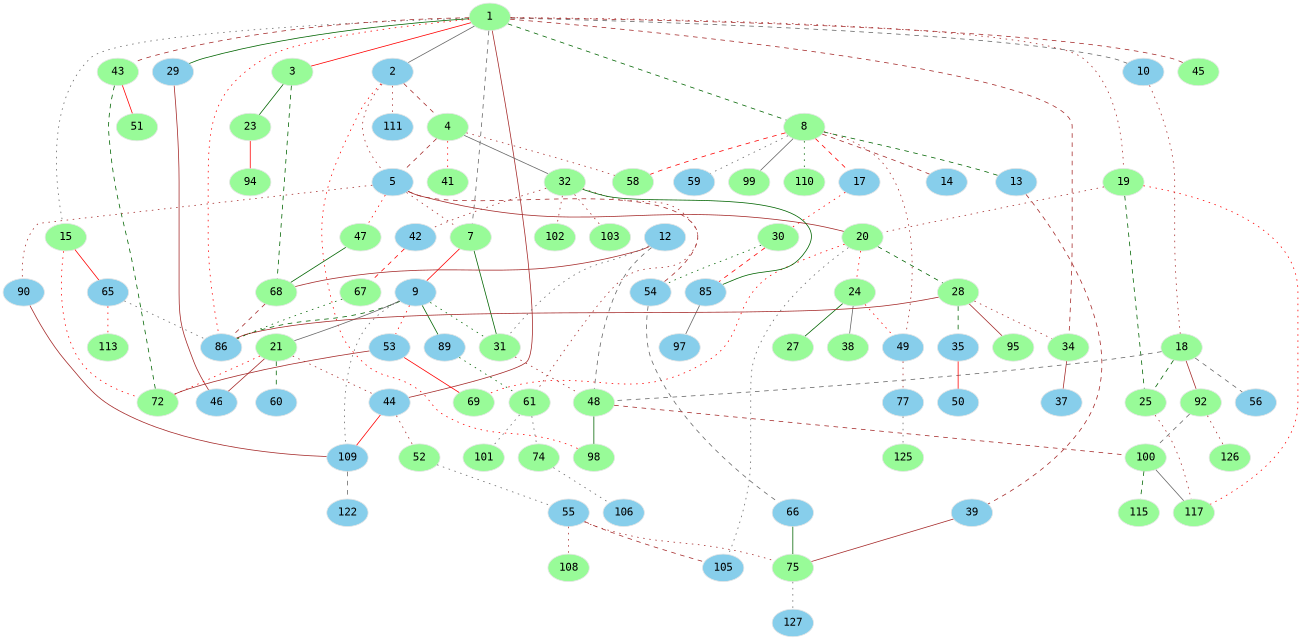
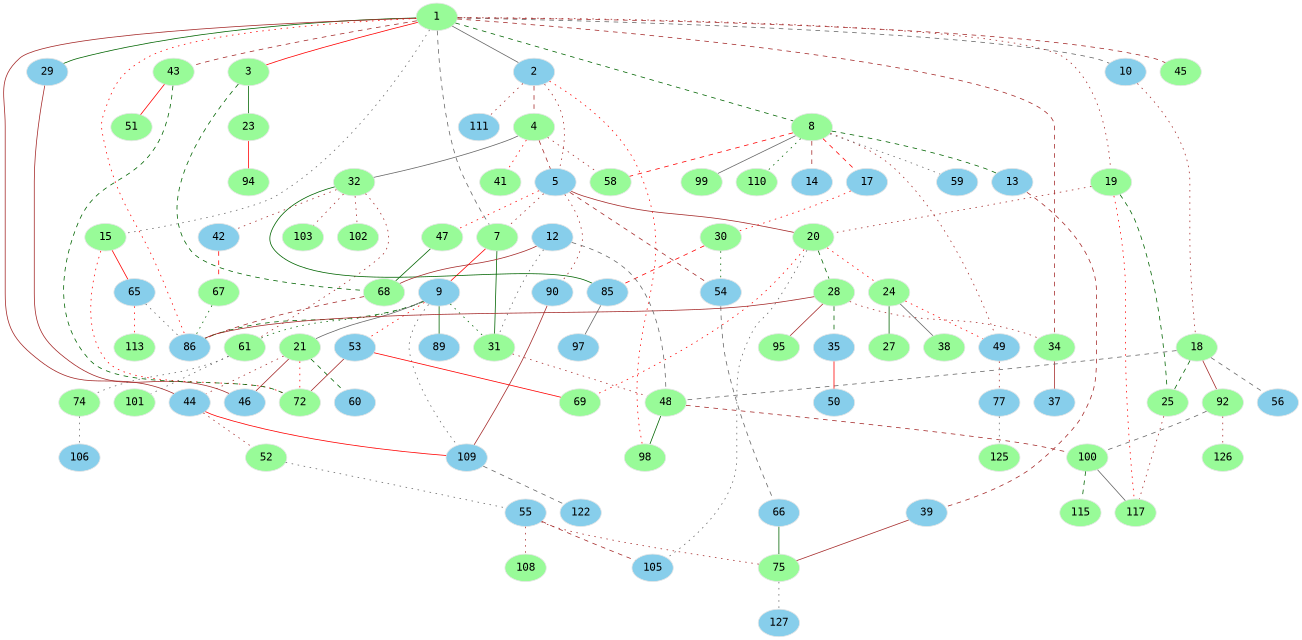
(484, 373) -> (342, 320)
